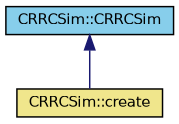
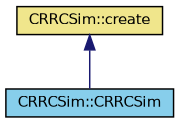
(90, 69) -> (90, 69)
